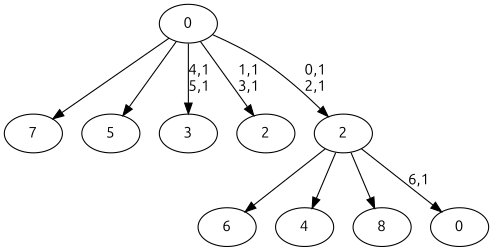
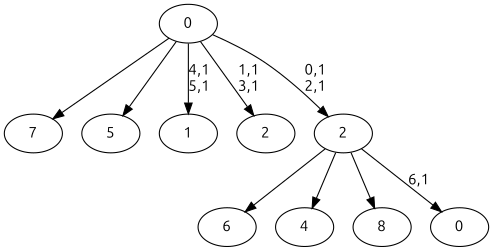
(188, 133) -> (188, 133)
